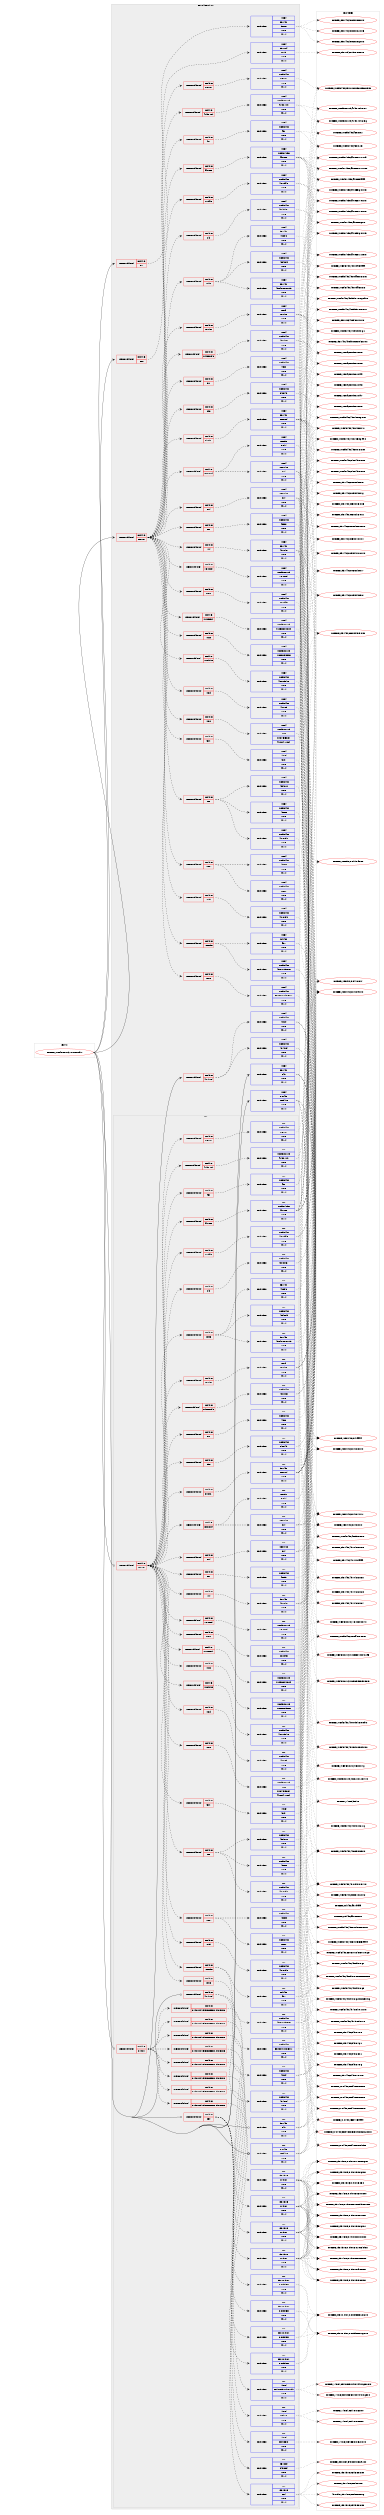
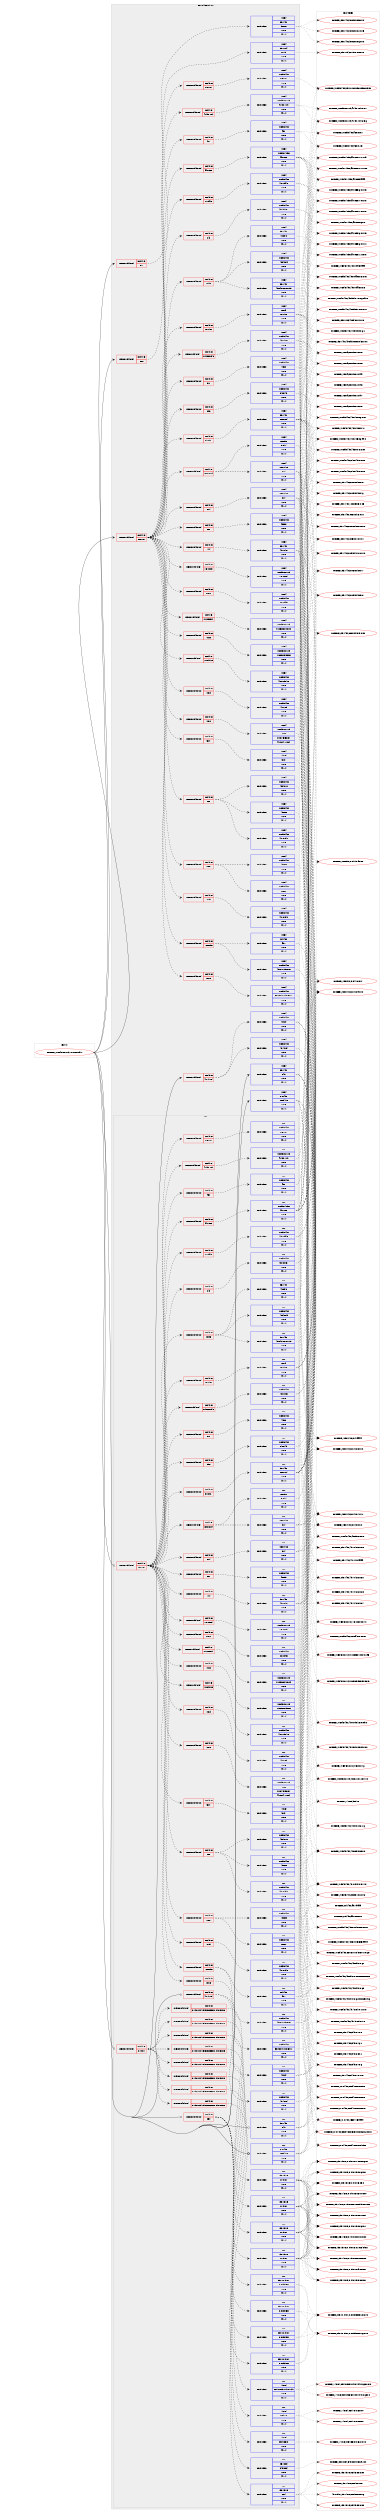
none -> (348, 244)
(348, 504) -> (348, 504)
